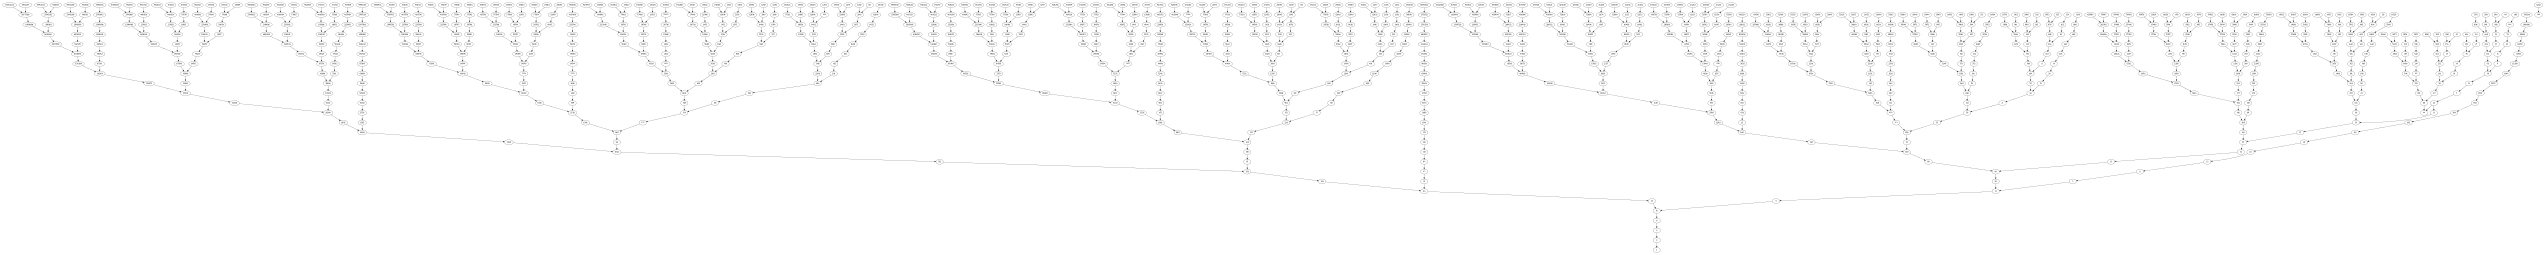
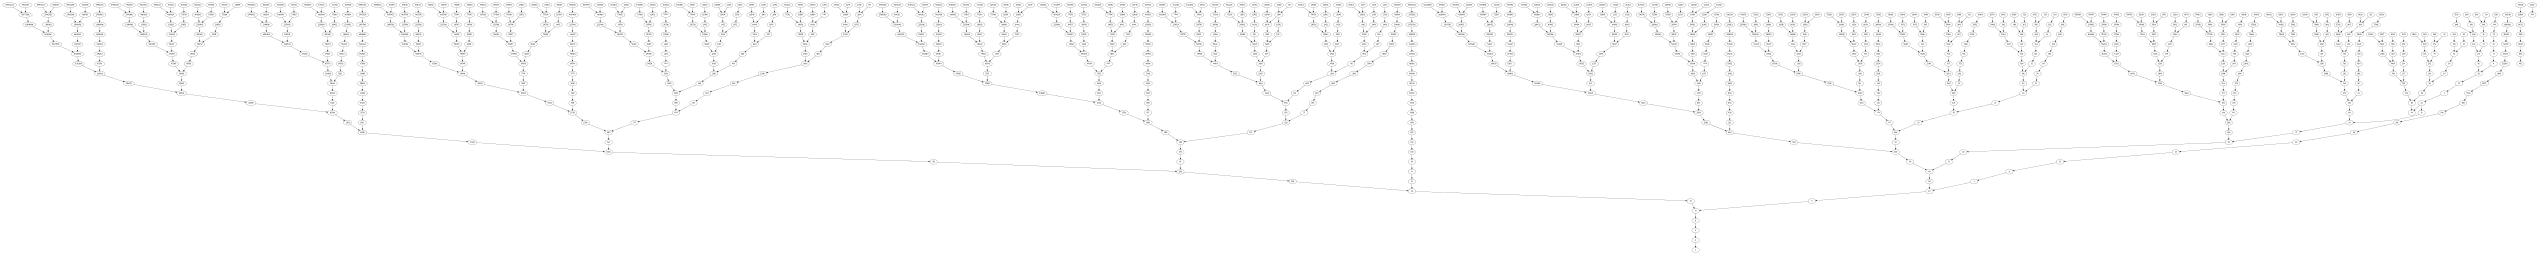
(834, 74) -> none
